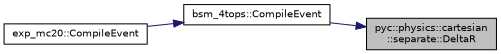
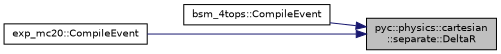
(161, 25) -> (252, 34)
